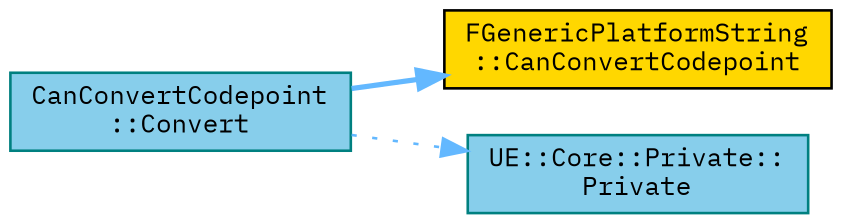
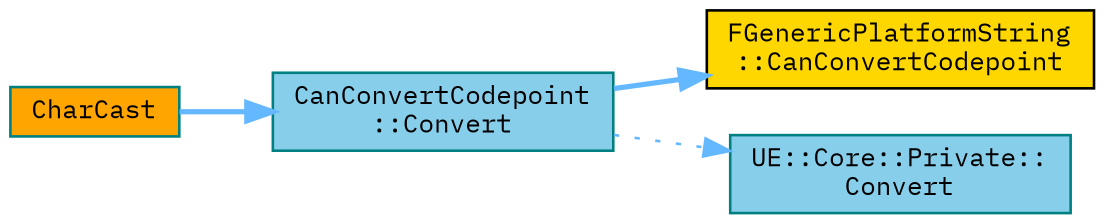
none -> (95, 112)
(638, 174) -> (900, 174)
